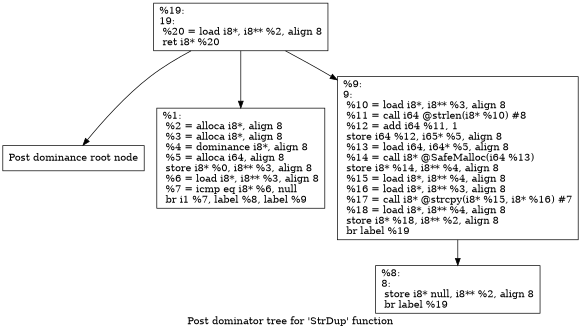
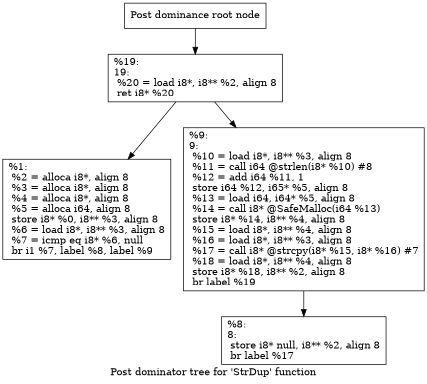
(135, 90) -> (195, 38)
(235, 147) -> (69, 198)
(415, 305) -> (261, 356)
